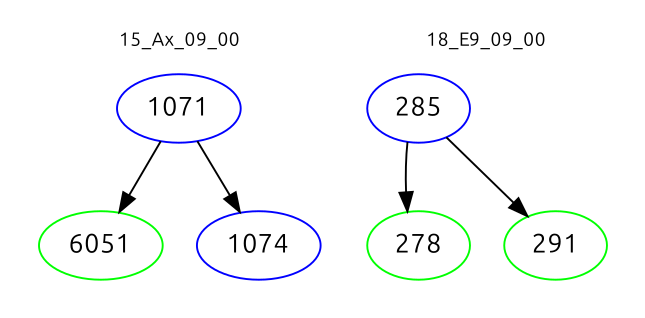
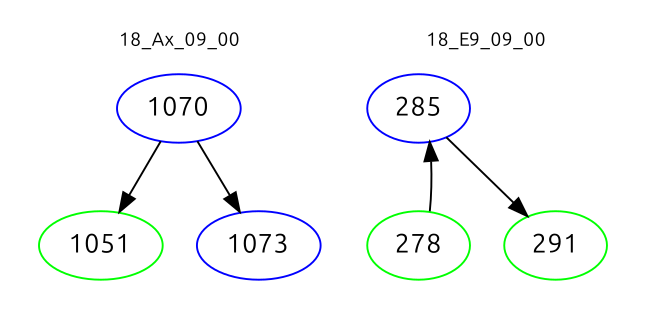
(180, 41) -> (180, 41)
(179, 108) -> (179, 108)
(406, 167) -> (431, 186)
(101, 245) -> (101, 245)
(259, 245) -> (259, 245)
